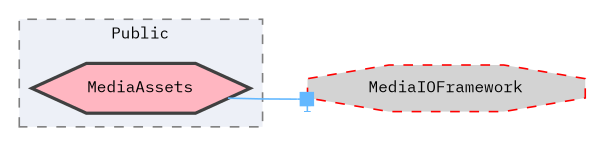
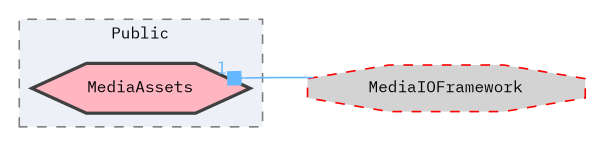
(252, 99) -> (279, 78)
